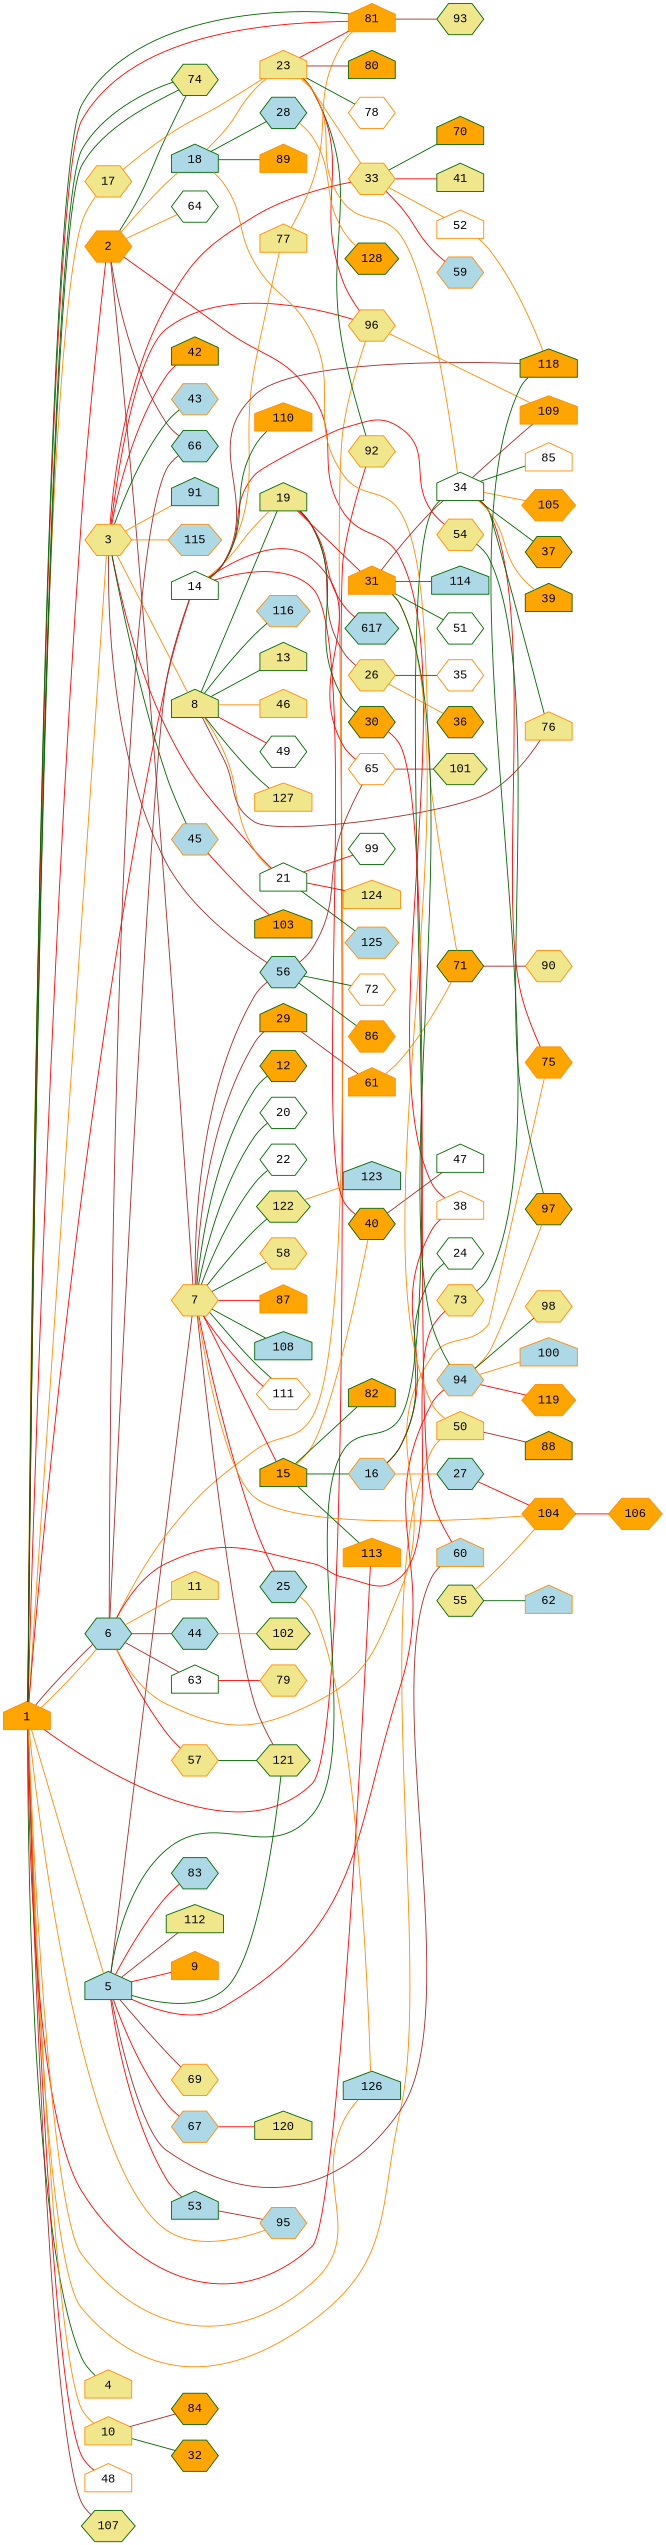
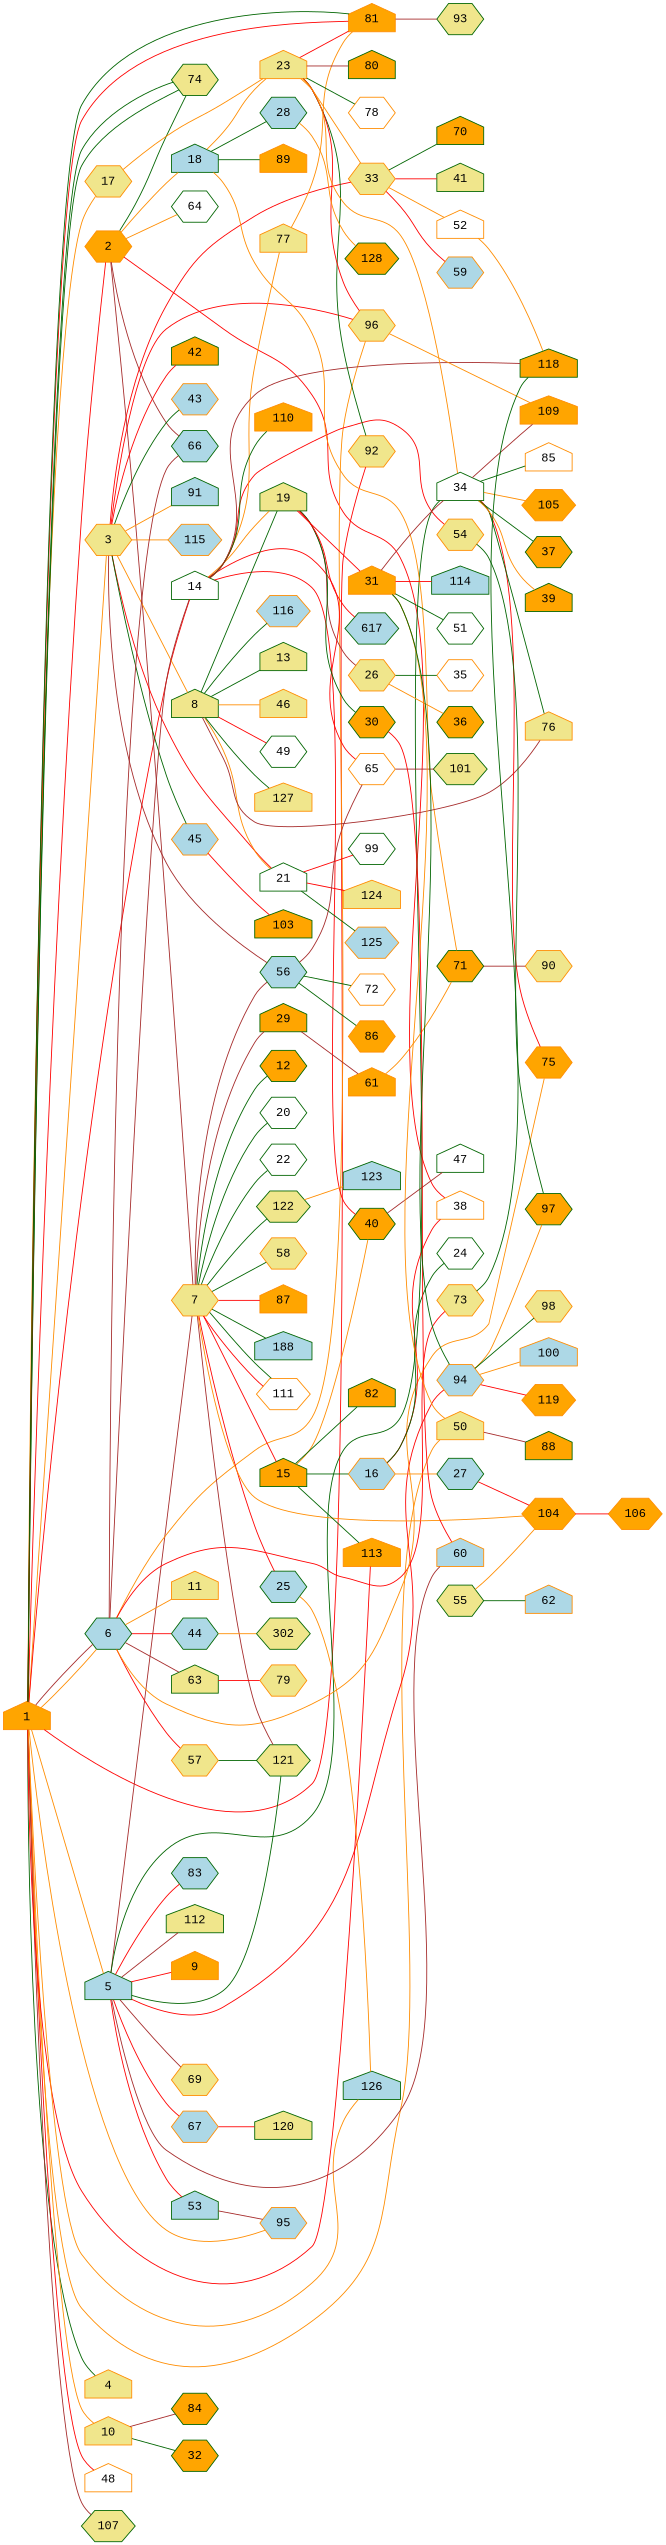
(283, 1347) -> (283, 1347)
(283, 1634) -> (283, 1634)
(195, 1681) -> (195, 1681)
